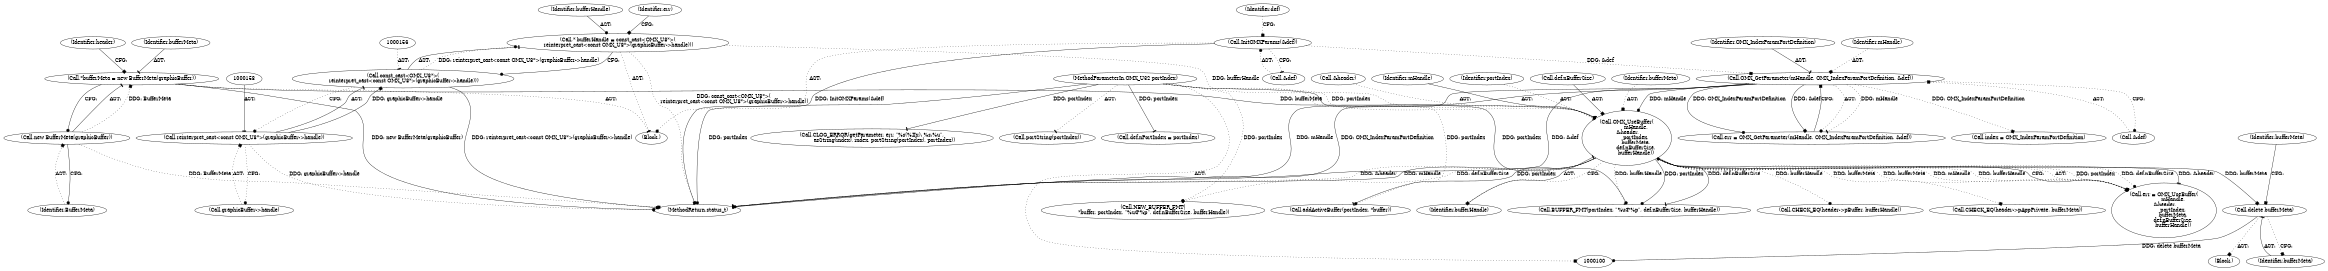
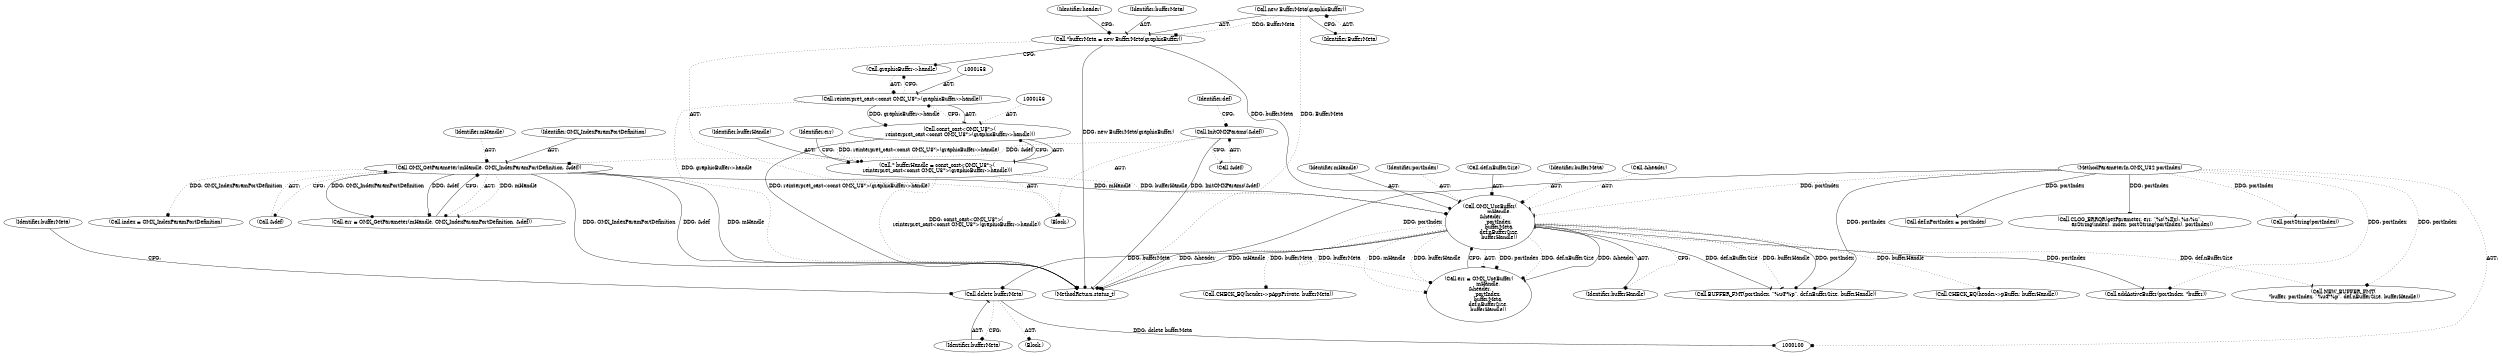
(1111, 99) -> (2254, 186)
(78, 102) -> (1008, 55)
